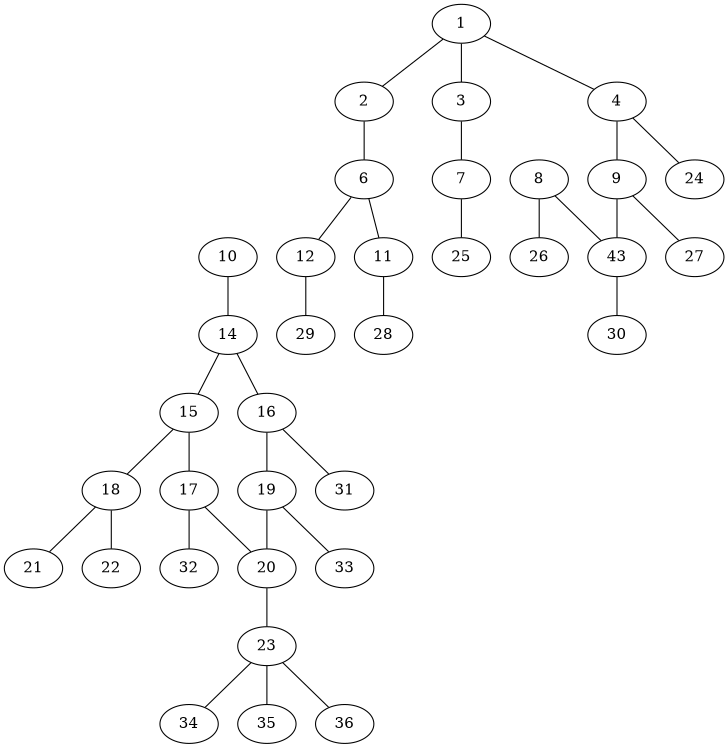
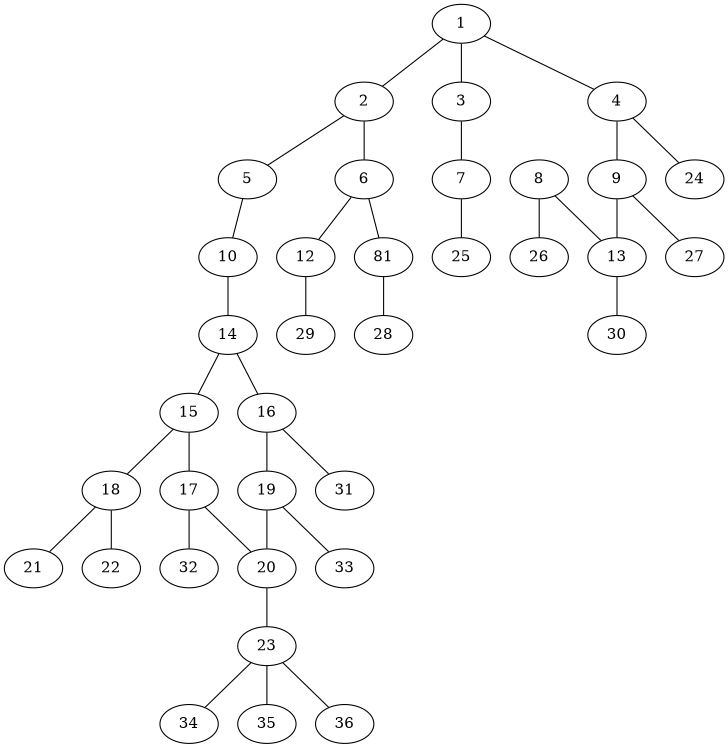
none -> (247, 179)
(384, 257) -> (384, 257)
(617, 257) -> (617, 257)
